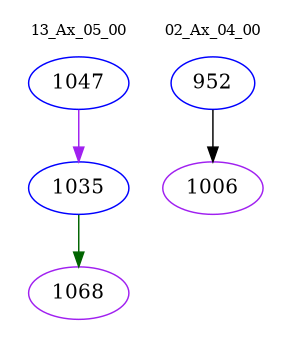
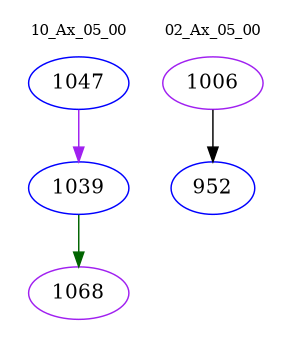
(79, 31) -> (79, 31)
(213, 31) -> (213, 31)
(213, 128) -> (213, 128)
(79, 188) -> (79, 188)
